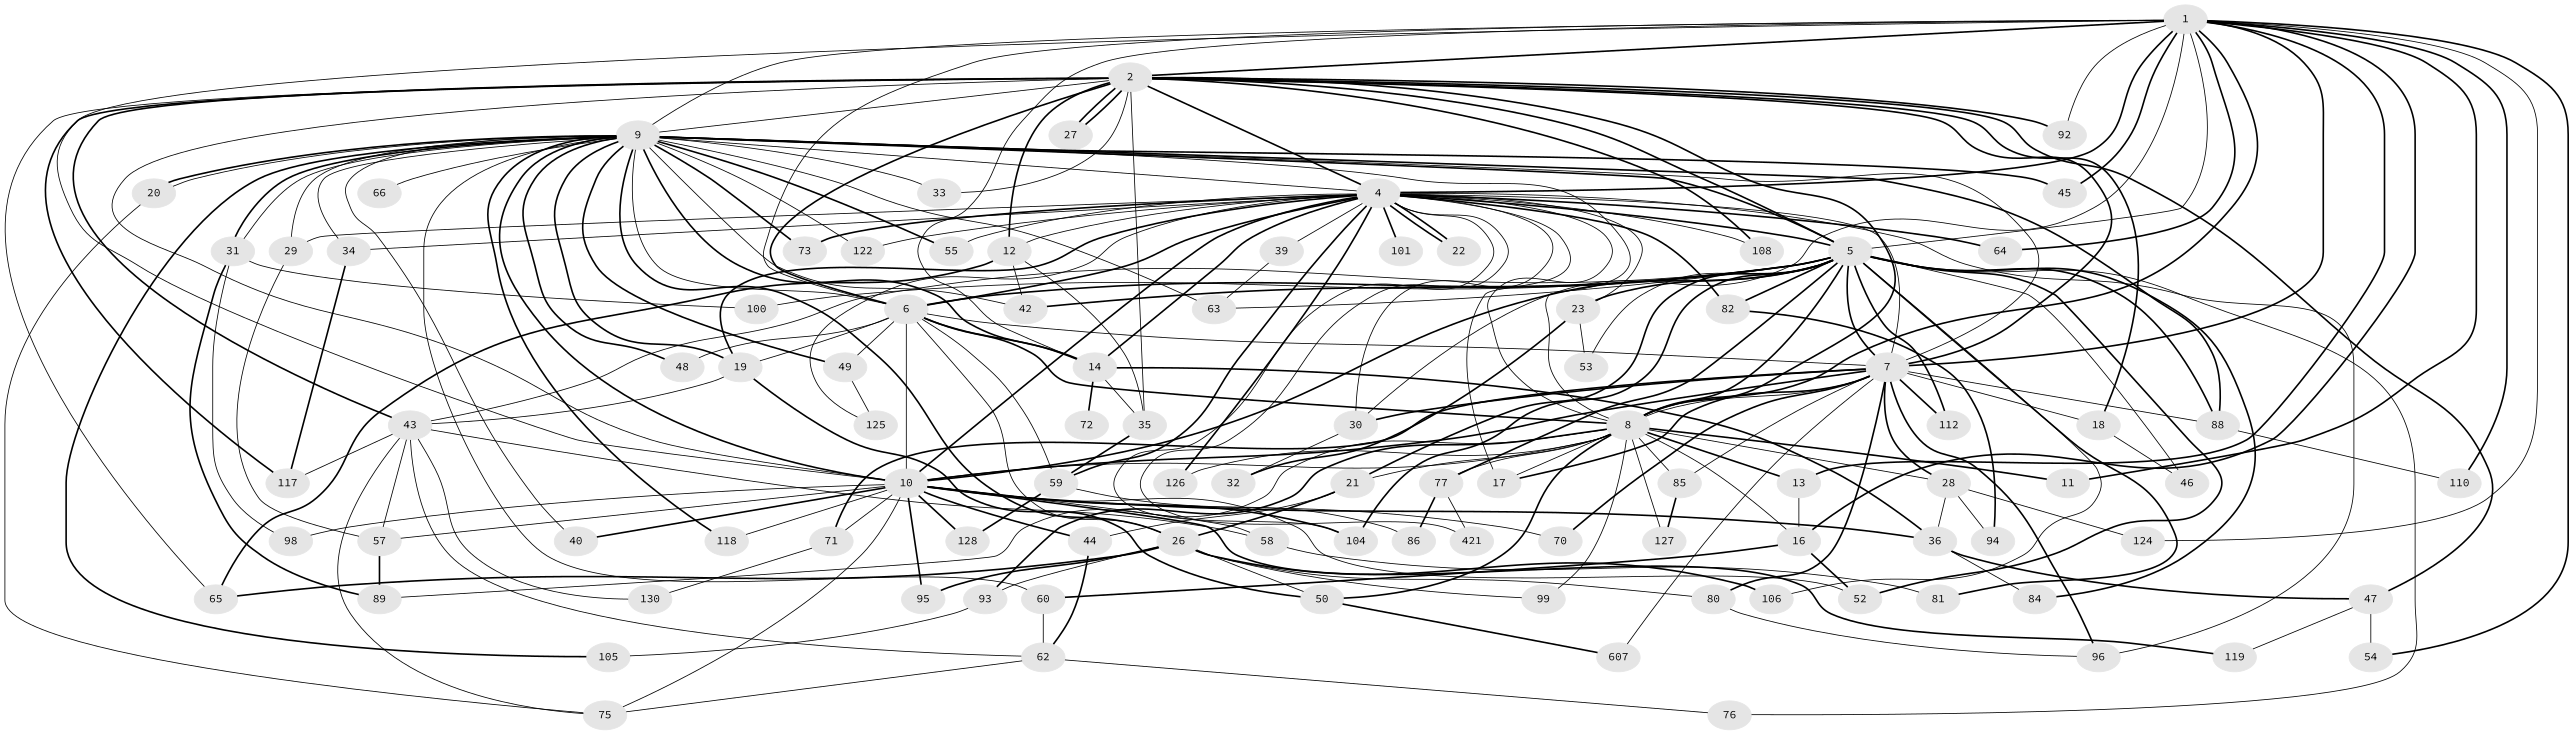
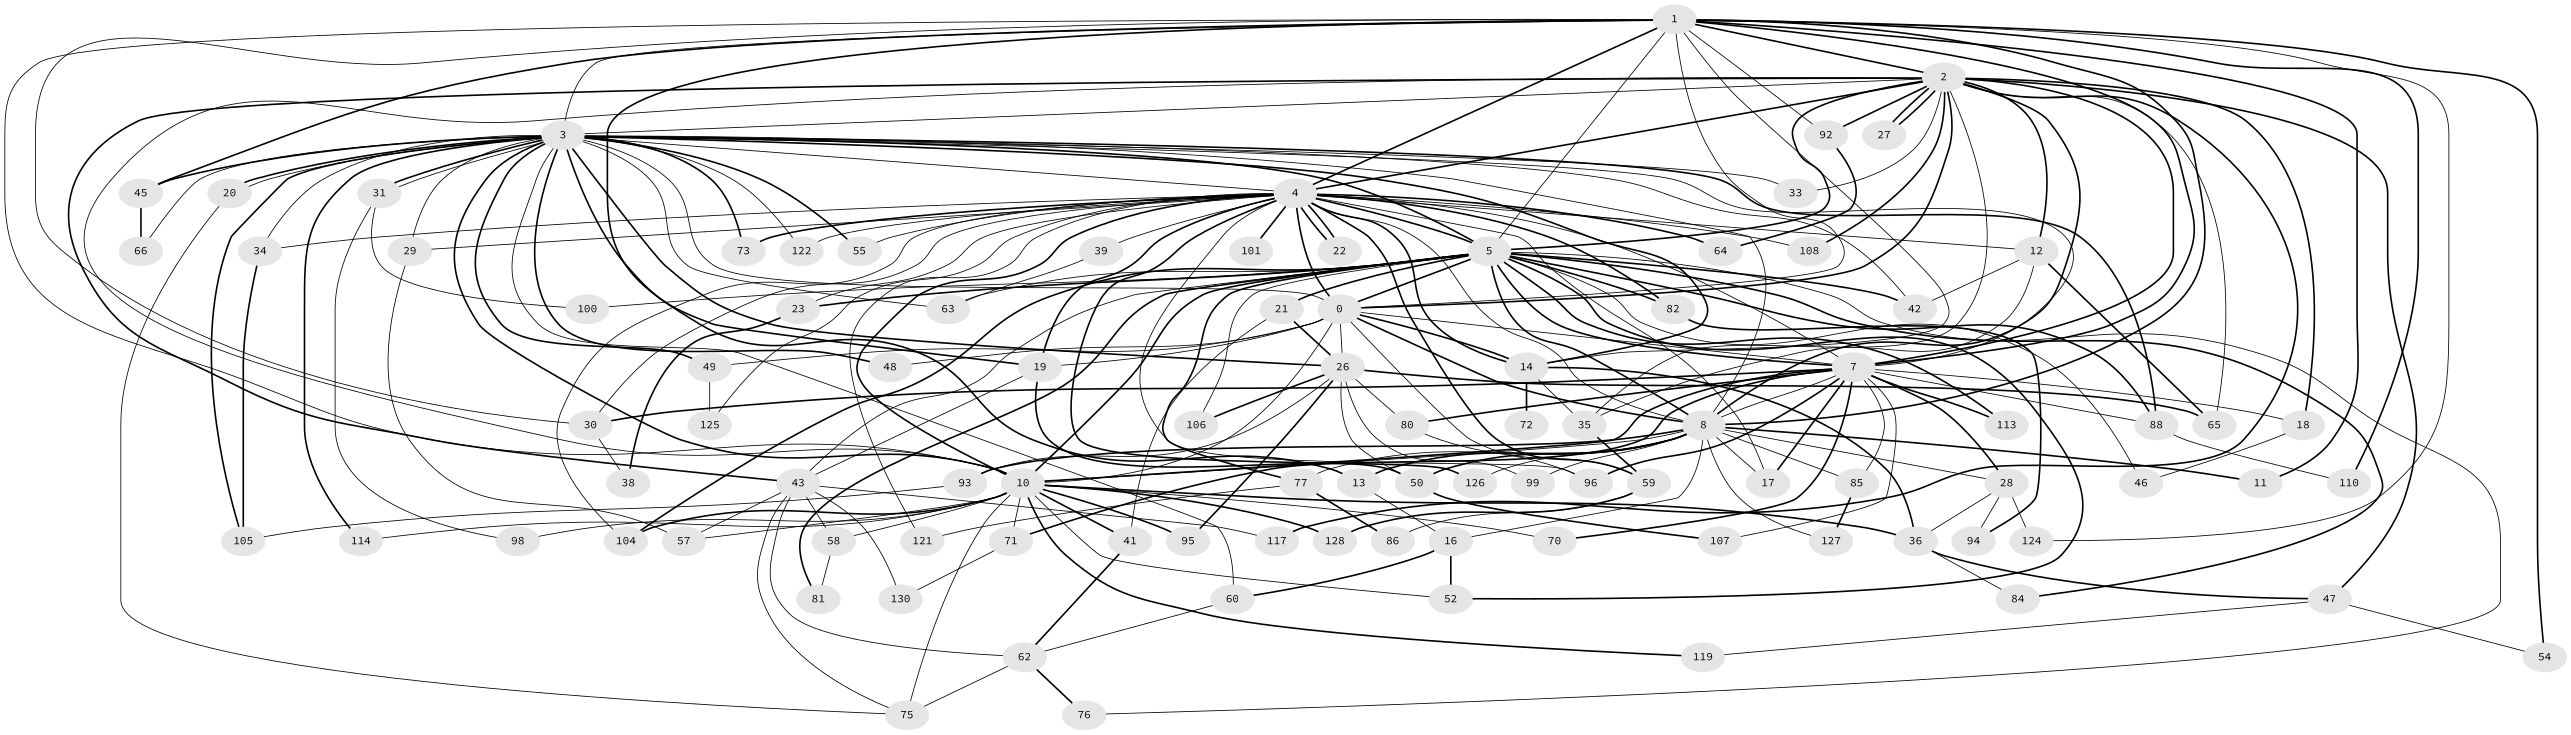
(638, 135) -> (563, 135)
(2209, 210) -> (1856, 194)
none -> (141, 222)
(906, 309) -> (1340, 309)
(318, 367) -> (243, 396)
(1586, 367) -> none
(2318, 393) -> none
(1949, 425) -> (2007, 425)
(1492, 458) -> none
(1233, 483) -> (628, 483)
(576, 541) -> none
(727, 541) -> (361, 541)
(1090, 541) -> (1130, 541)
(1472, 541) -> (922, 541)
(379, 599) -> none
(1618, 657) -> (1720, 541)
(1386, 686) -> (1054, 686)
